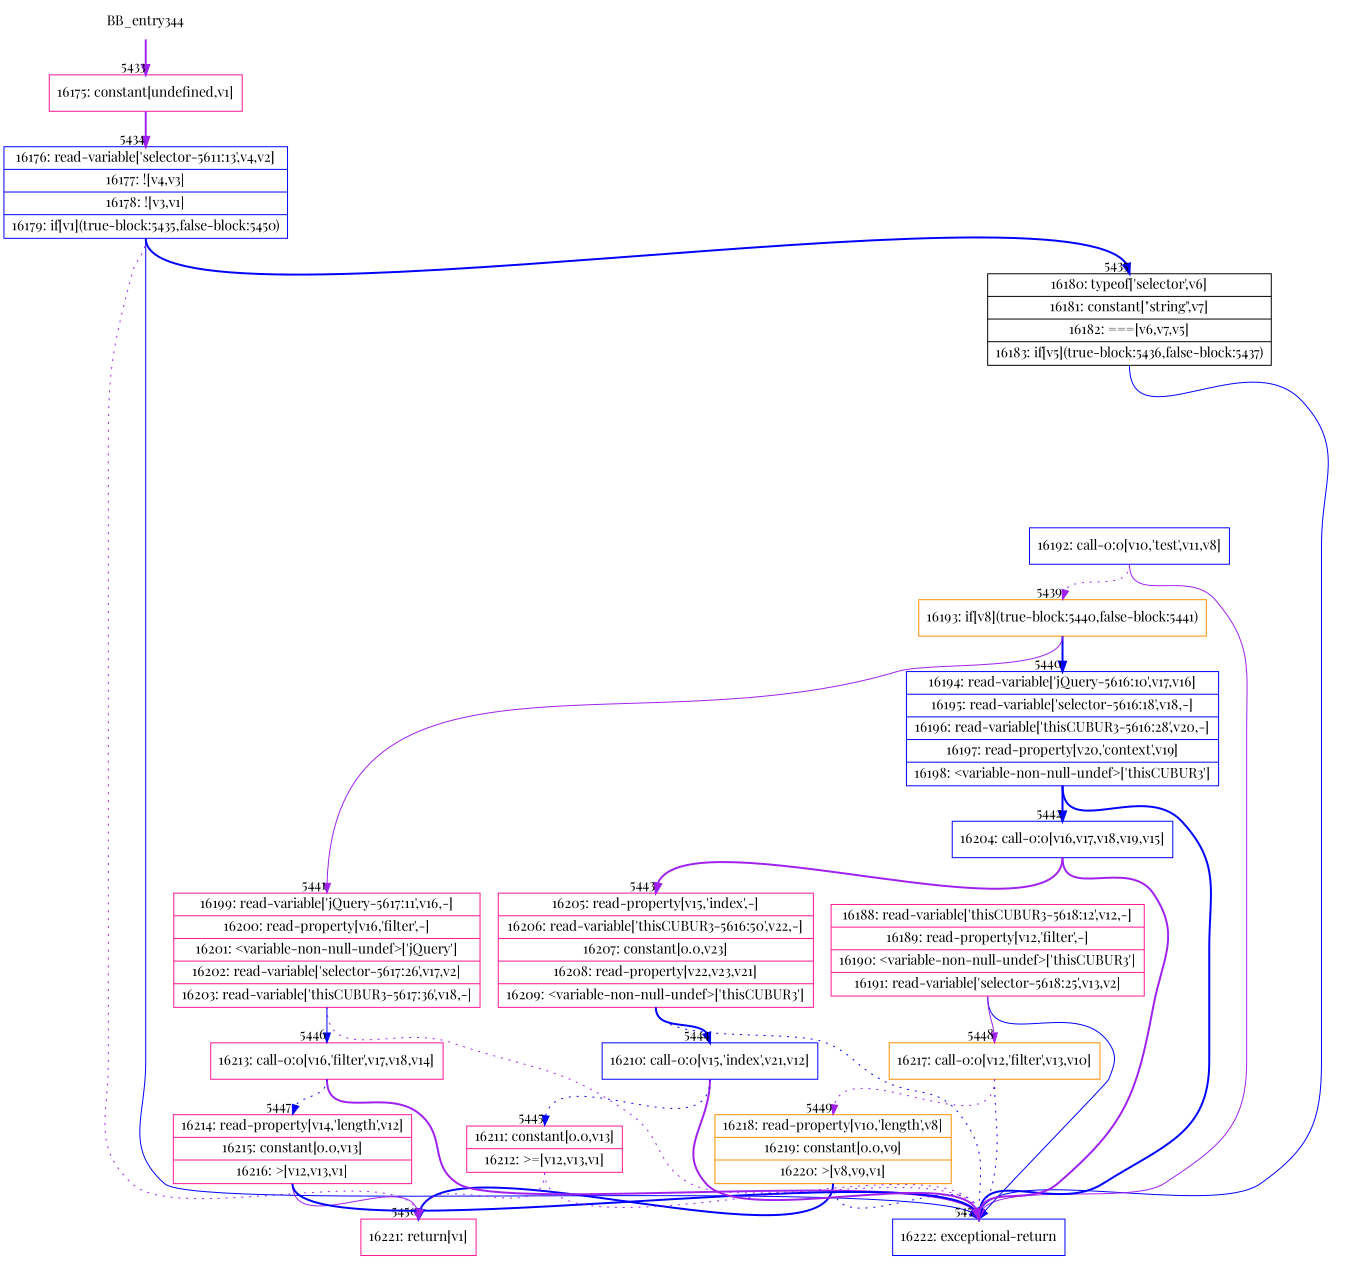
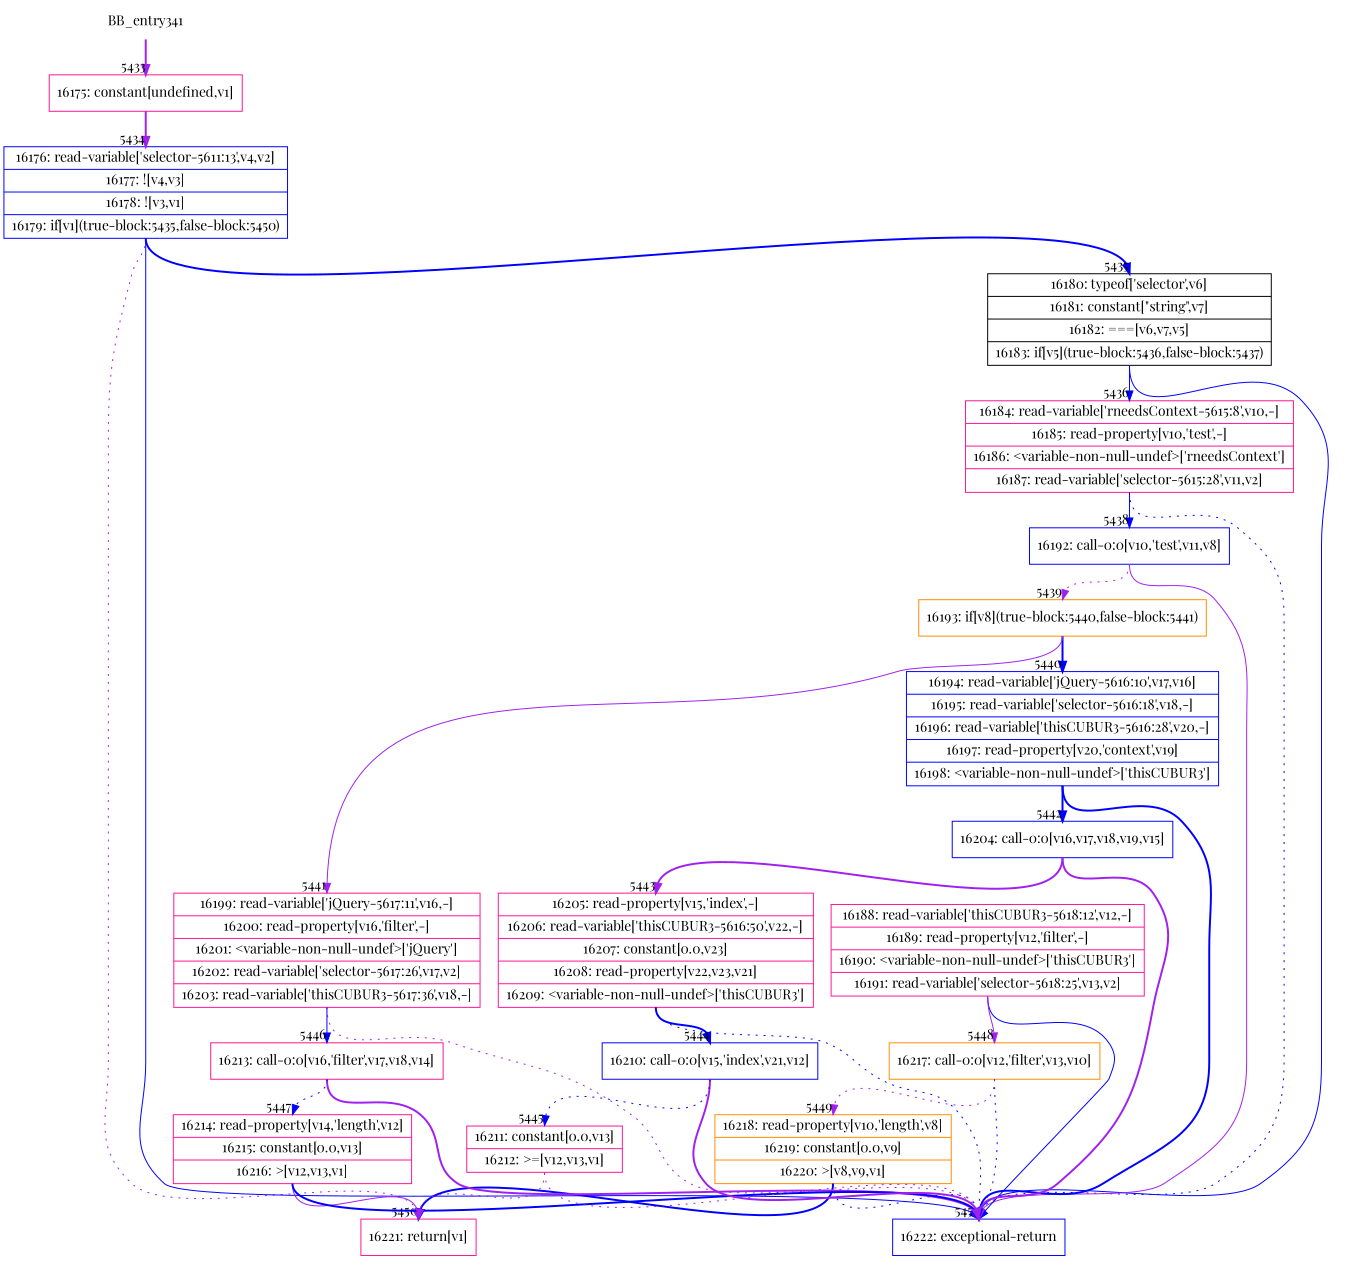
(146, 22) -> (146, 22)
none -> (1129, 447)
